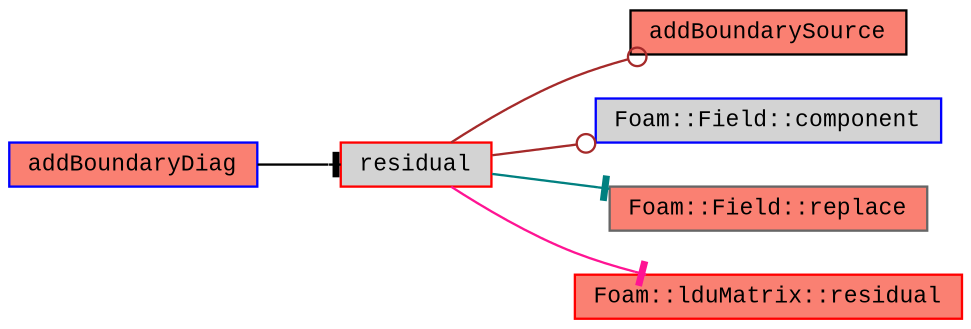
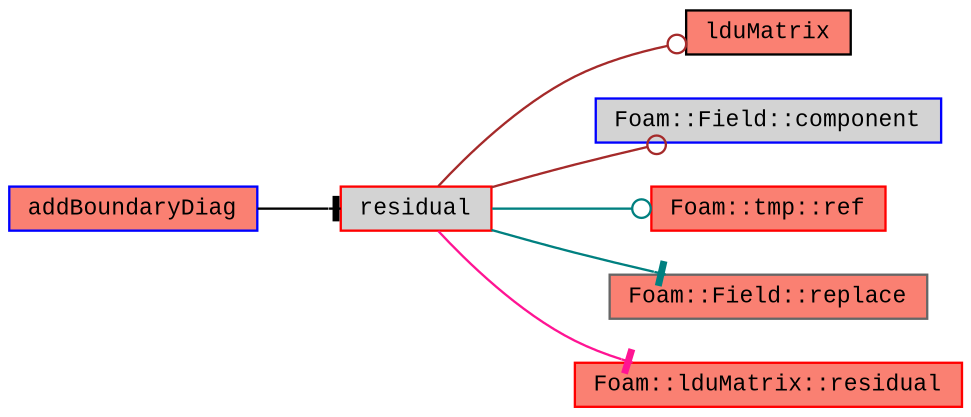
(768, 32) -> (768, 32)
none -> (768, 209)
